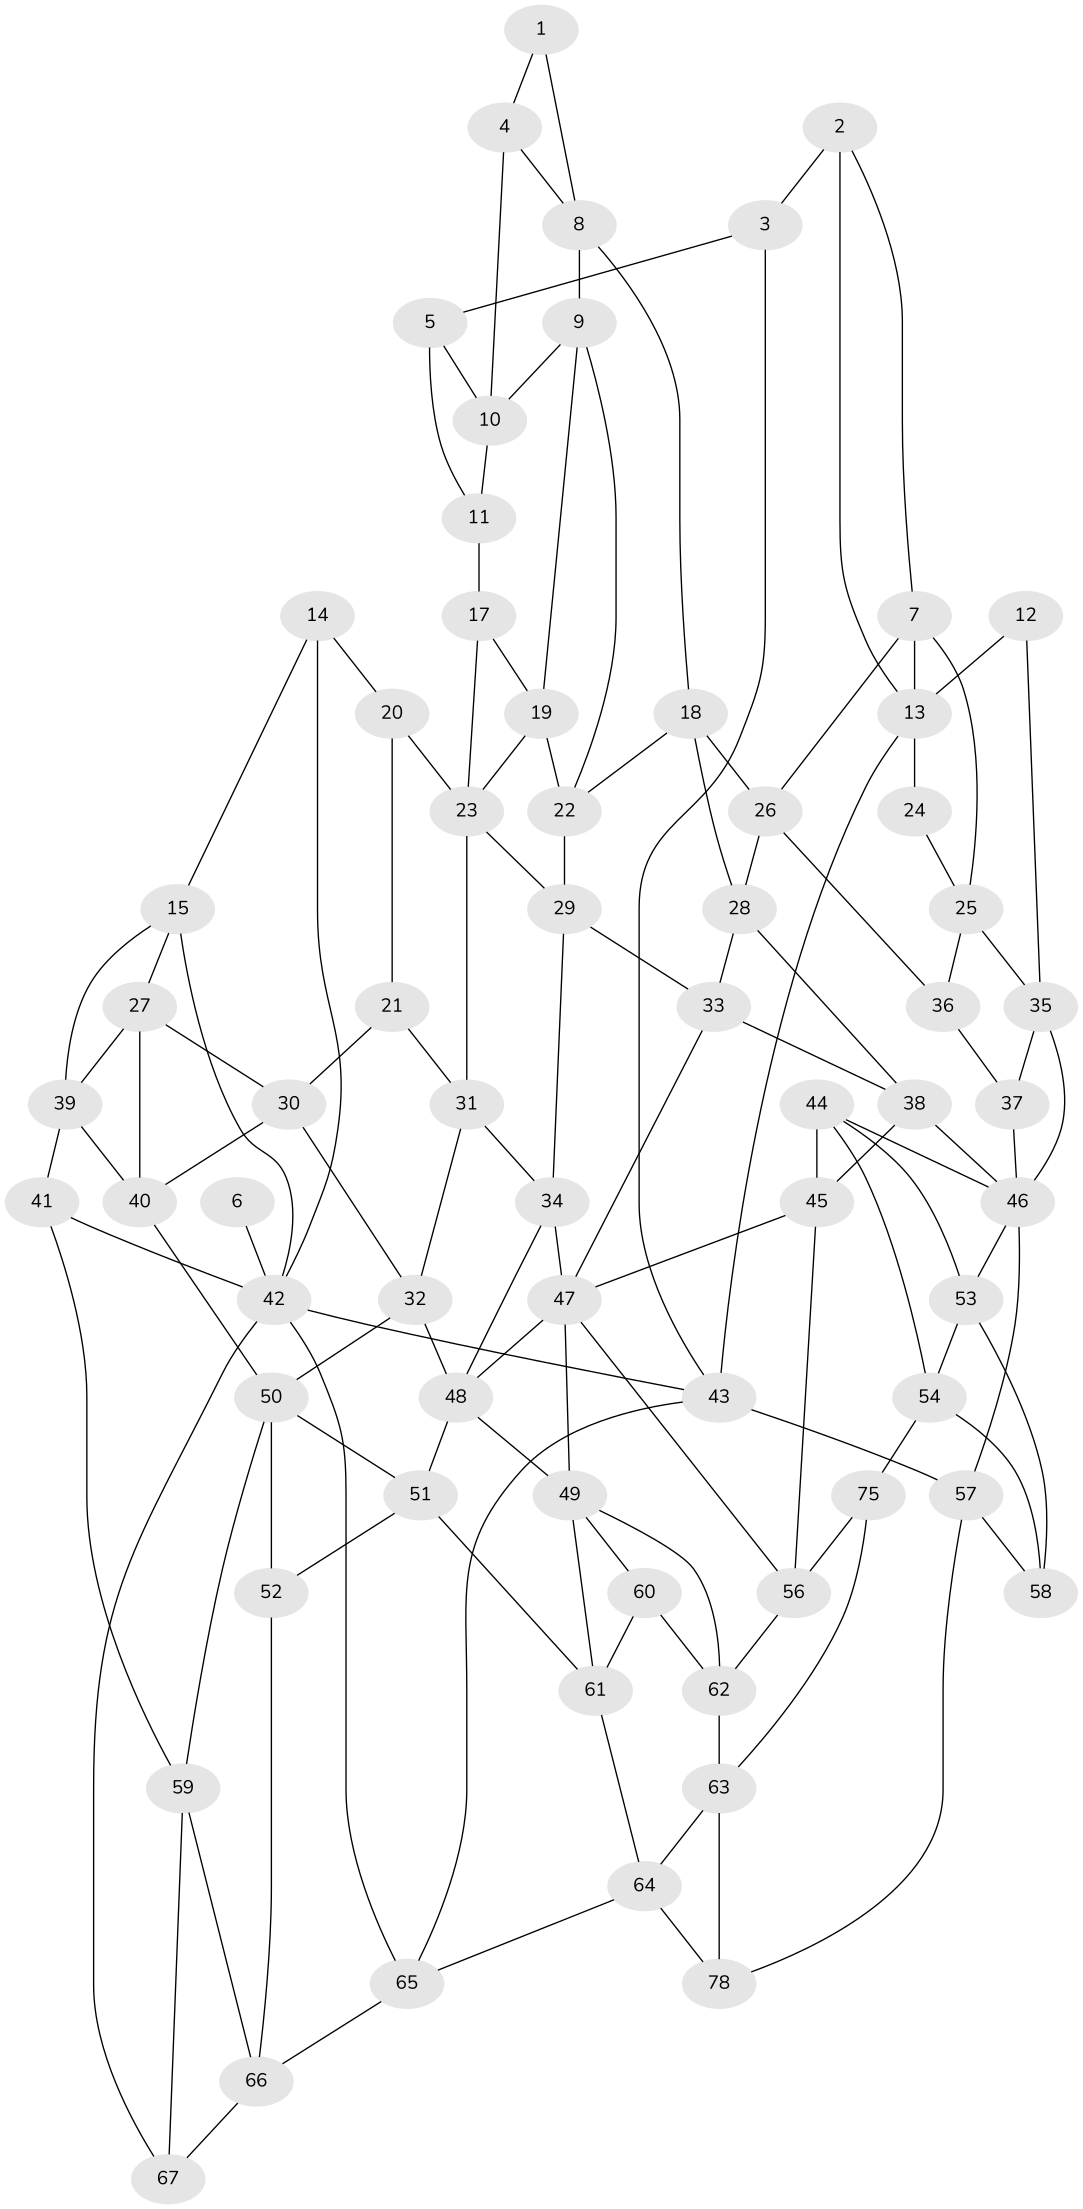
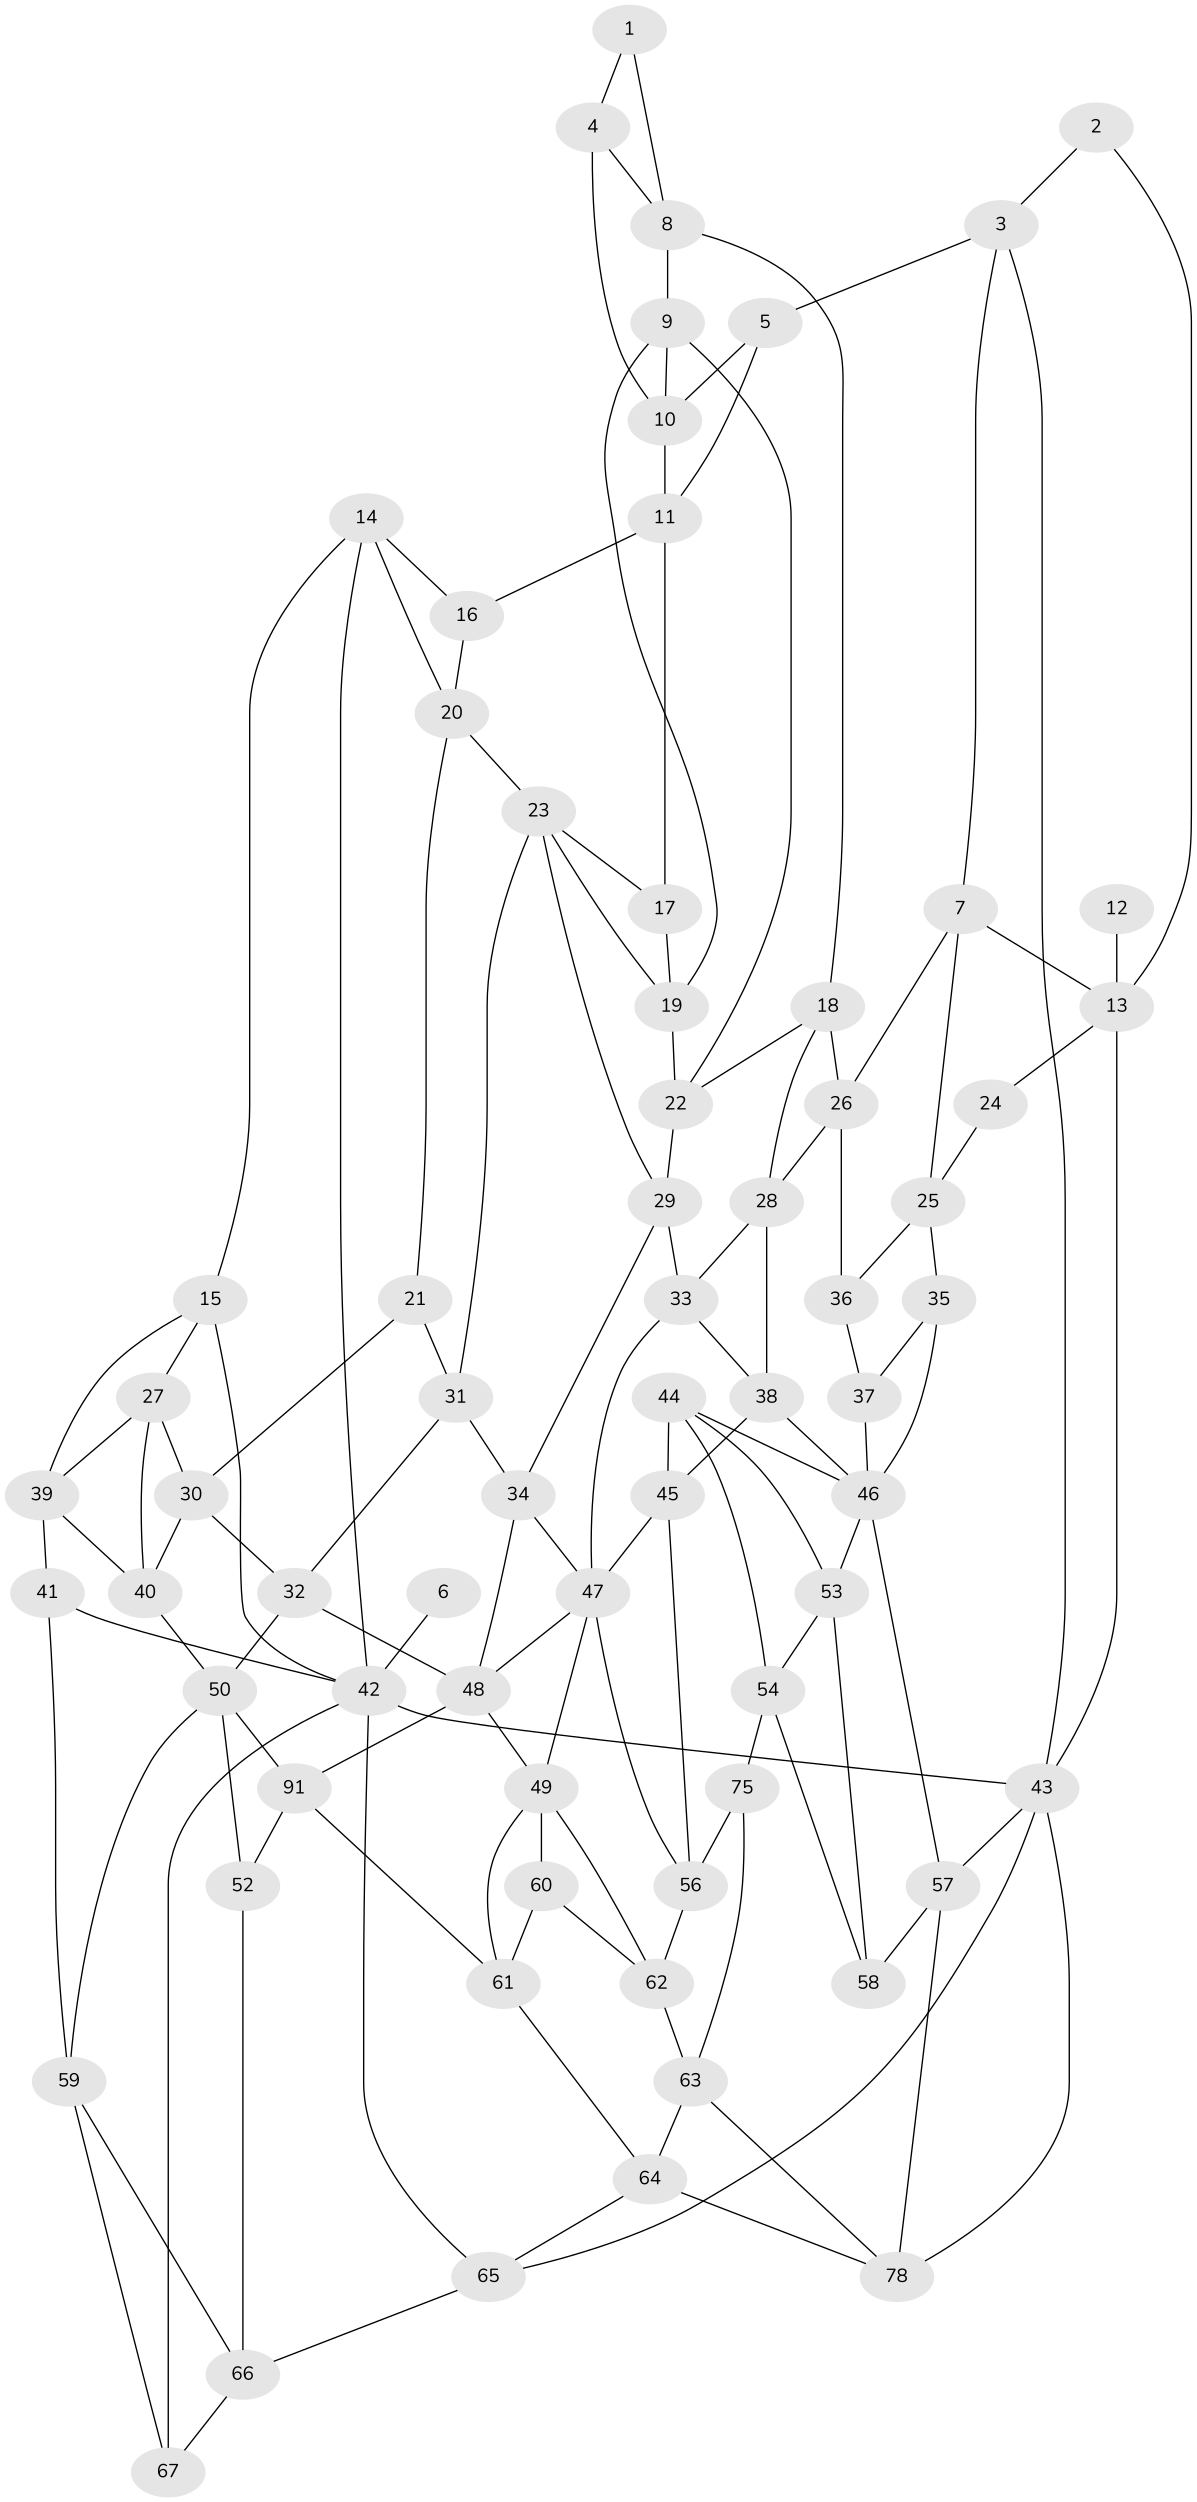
(902, 367) -> (976, 567)
none -> (467, 616)
(1033, 811) -> none
(421, 1495) -> (294, 1788)
none -> (1069, 2067)
